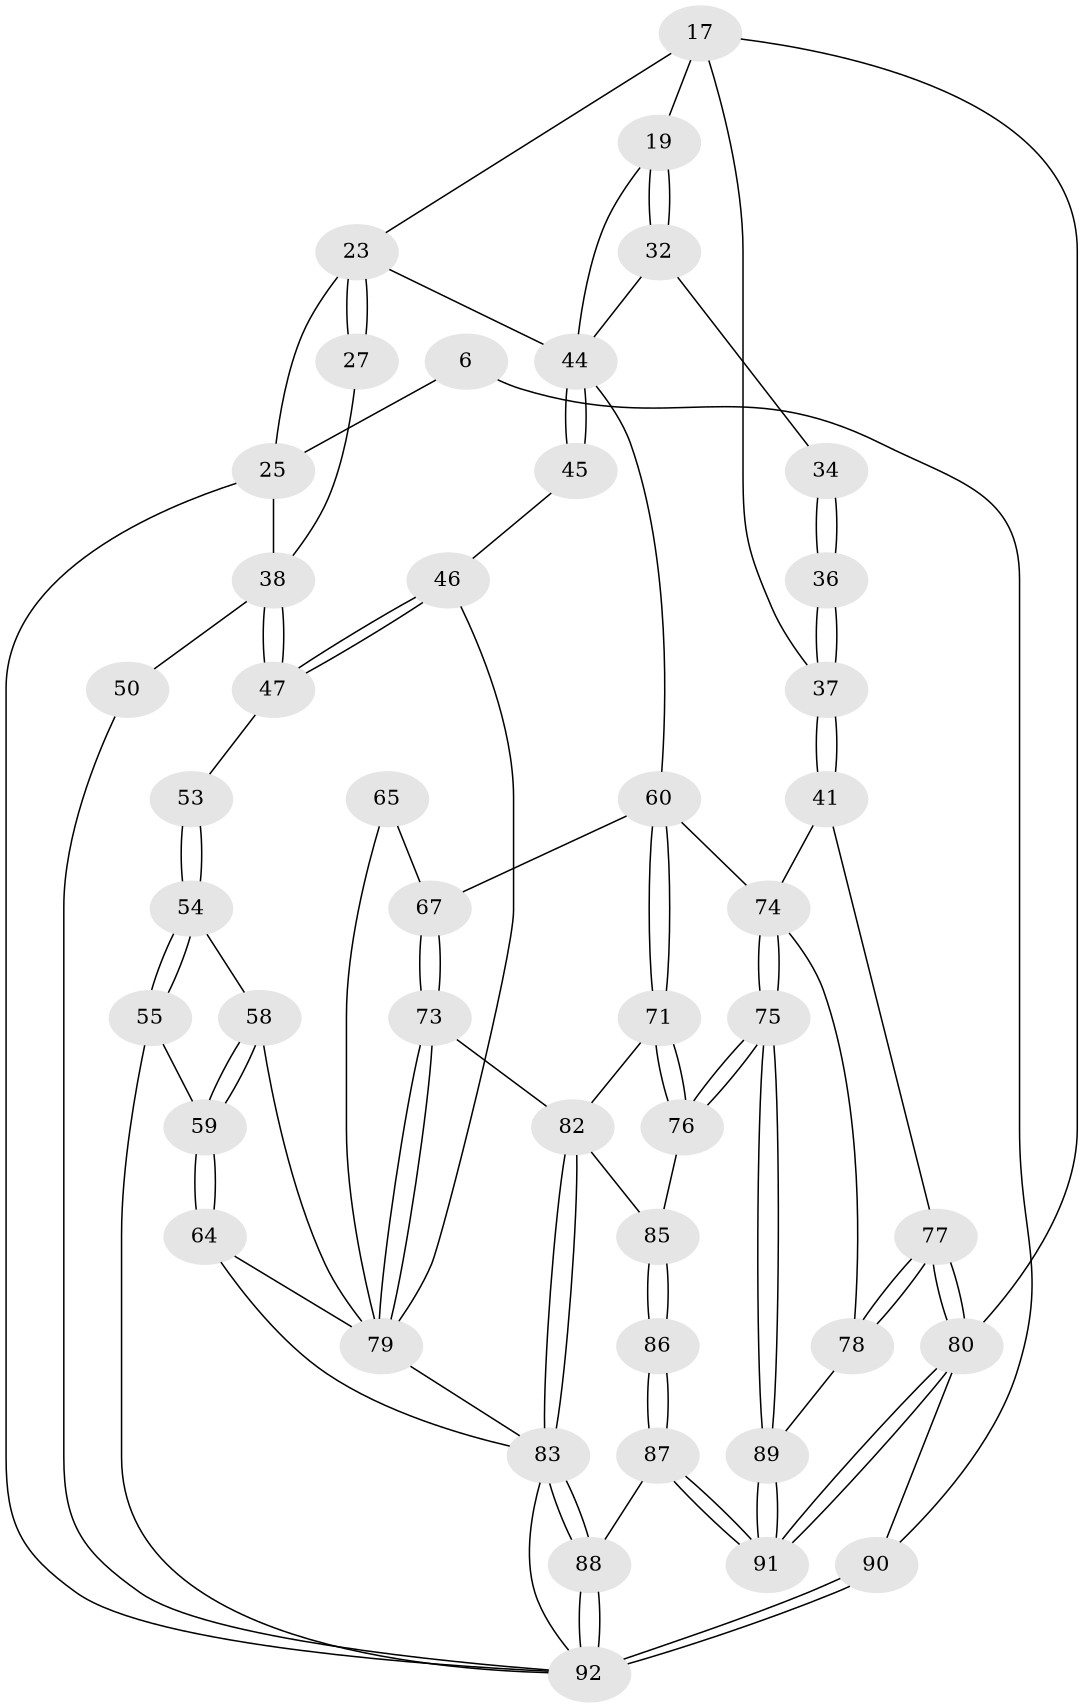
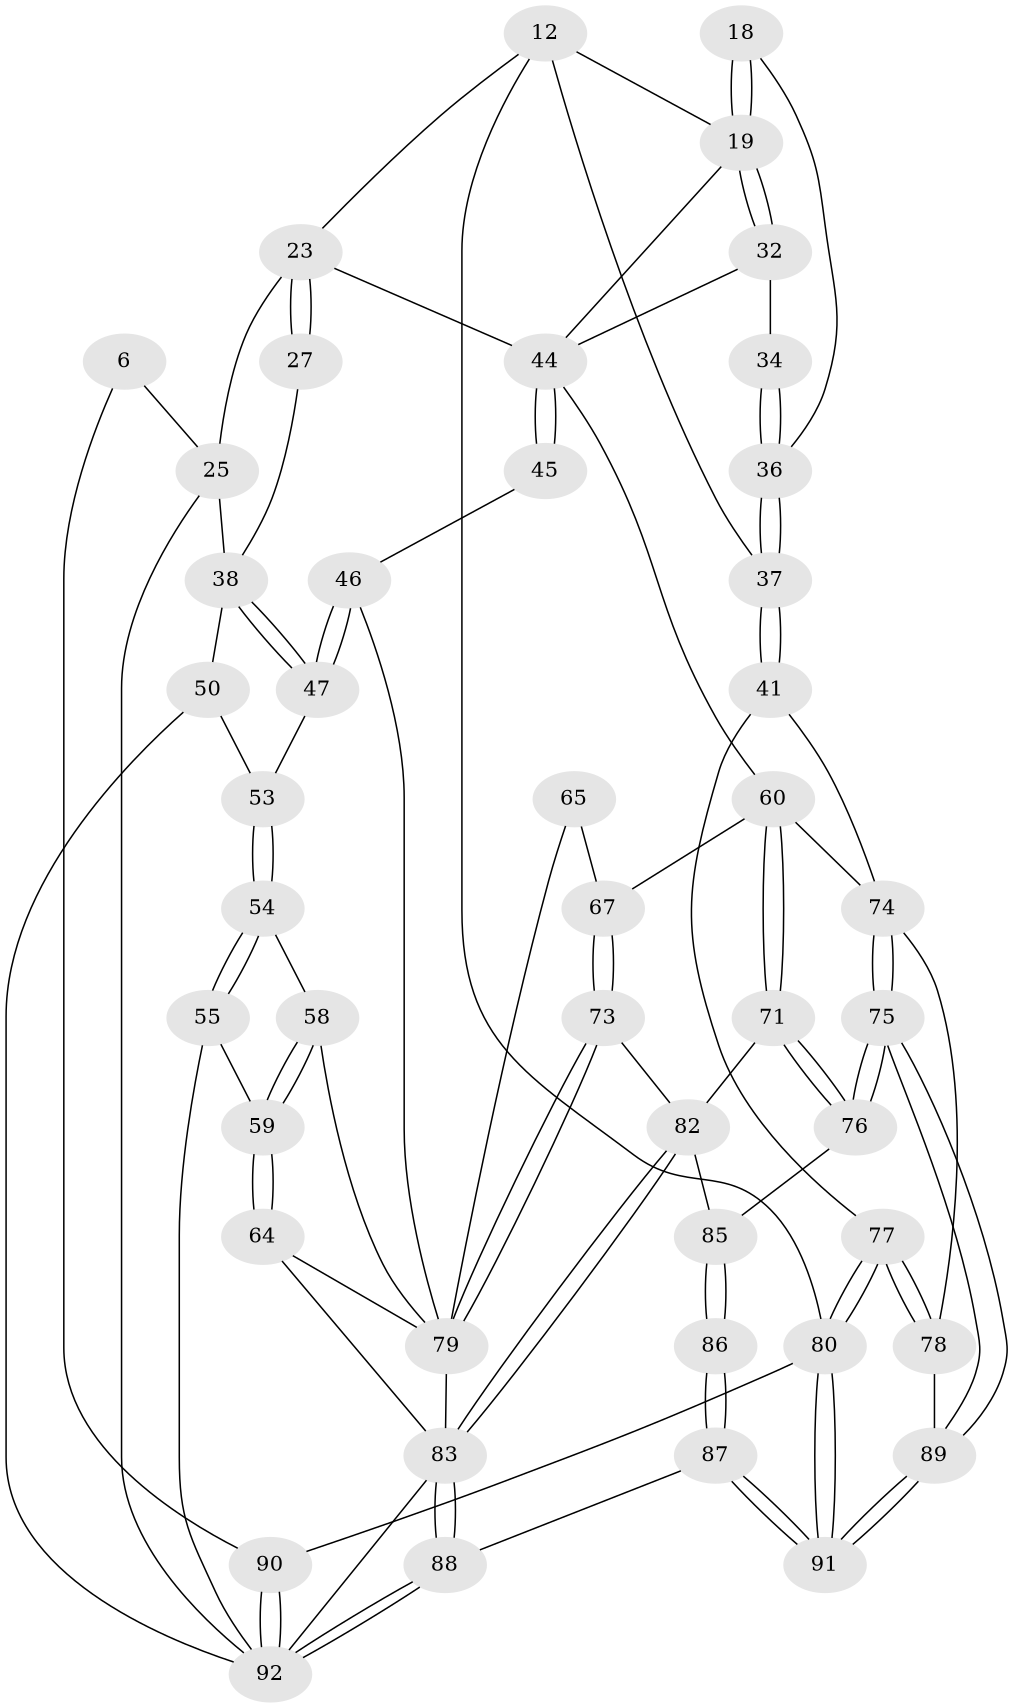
(700, 33) -> (545, 33)
none -> (741, 33)
none -> (236, 745)
